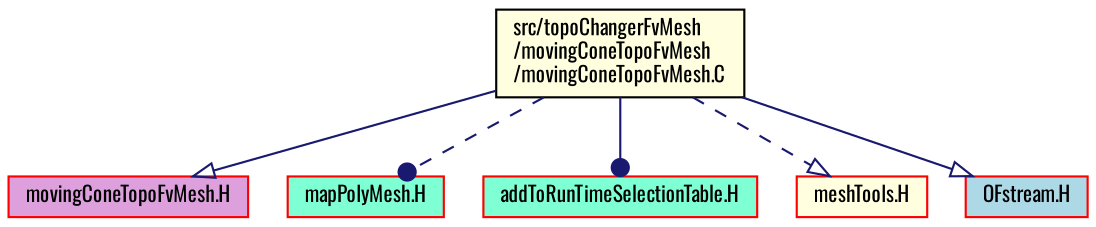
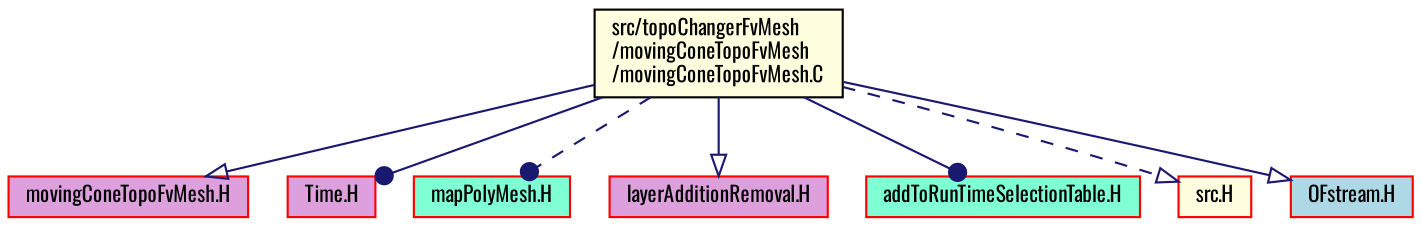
none -> (332, 197)
none -> (719, 197)
(862, 197) -> (1215, 197)
